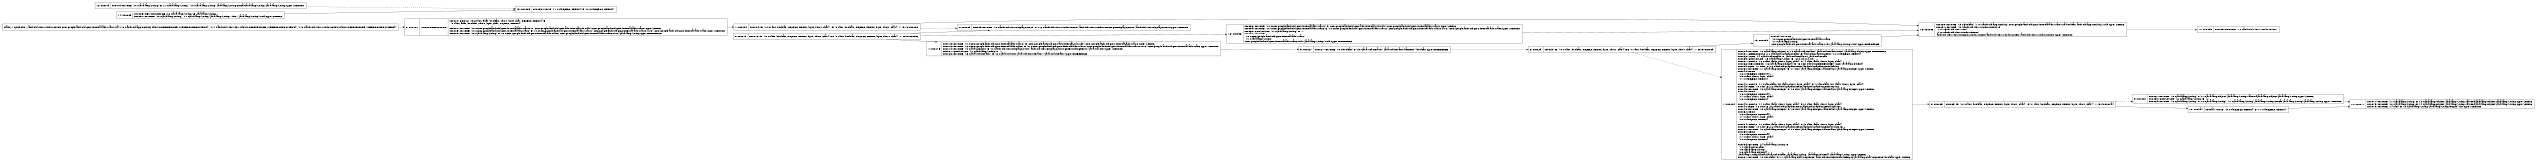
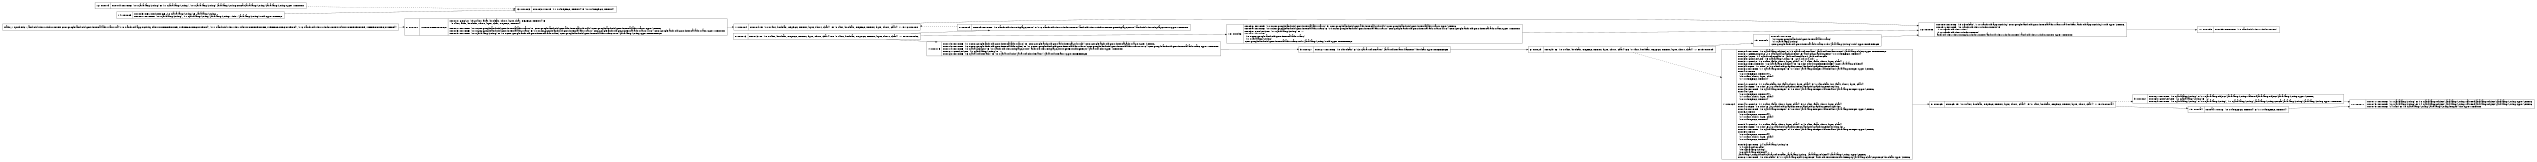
(938, 28) -> (940, 26)
(1488, 50) -> (1488, 50)
(1747, 92) -> (1746, 92)
